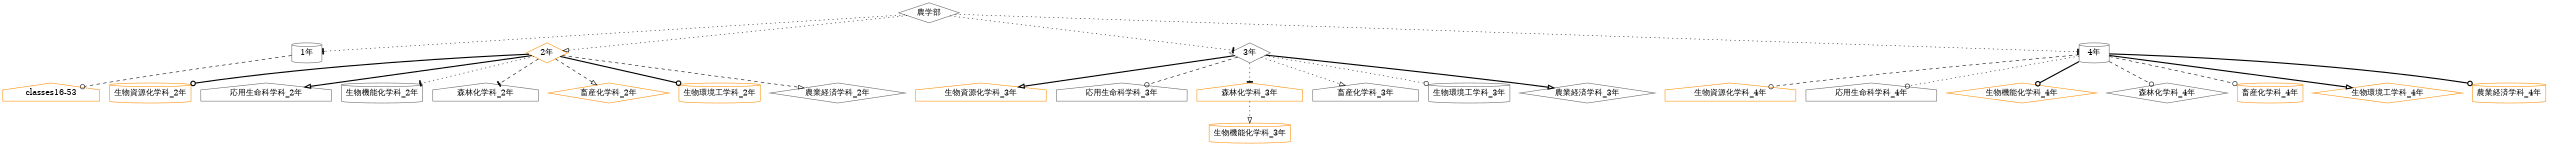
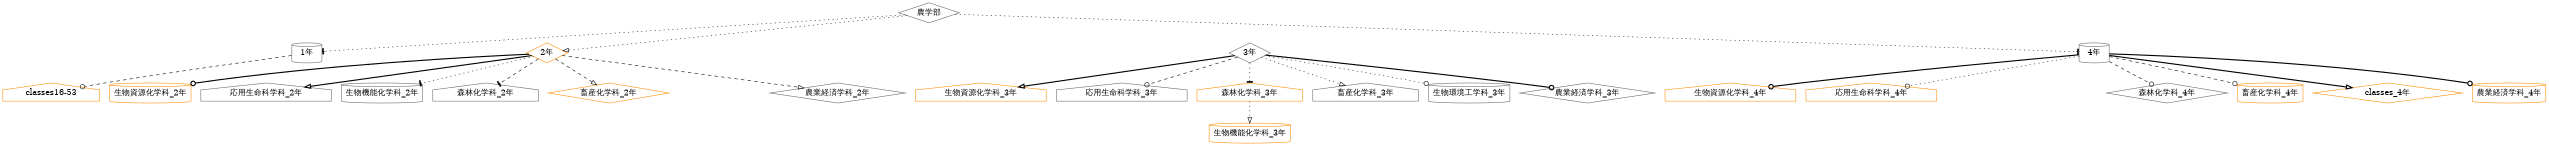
(1091, 33) -> none
(1926, 69) -> (1926, 69)
(1408, 71) -> (1408, 71)
(720, 93) -> none
(1871, 93) -> (1871, 93)
(2022, 93) -> none
(2388, 93) -> (2388, 93)
